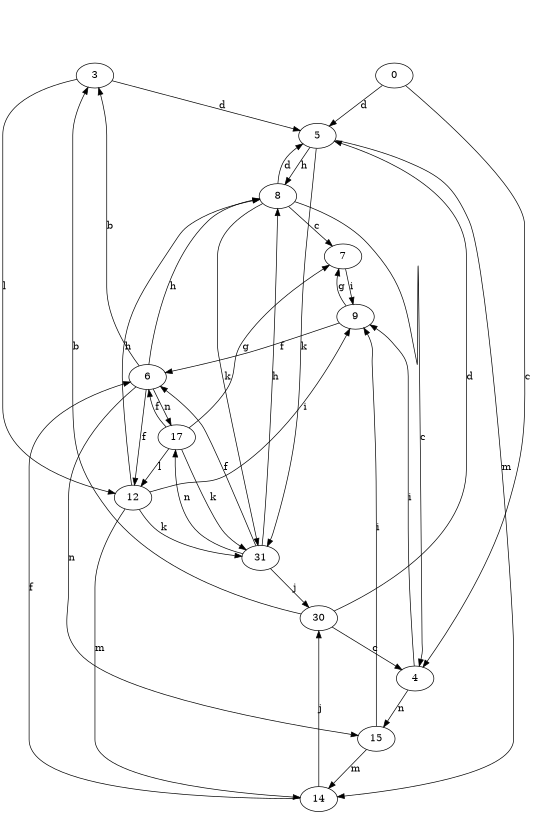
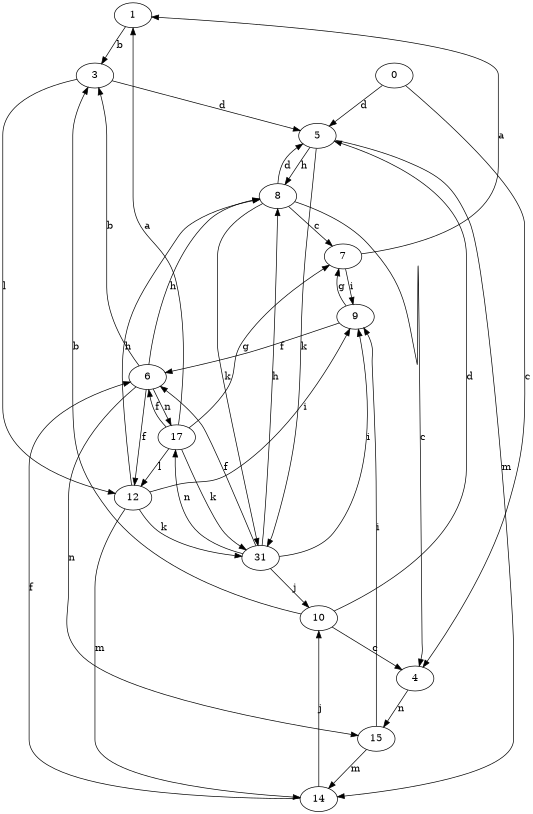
none -> (133, 15)
(408, 491) -> (362, 468)
(319, 618) -> (319, 618)
